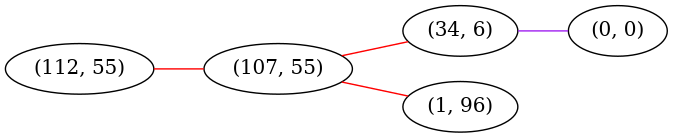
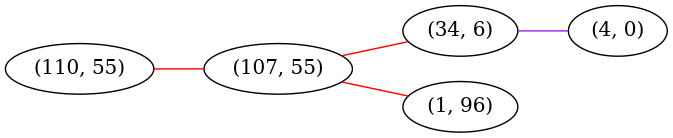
(618, 31) -> (618, 31)
(80, 69) -> (80, 69)
